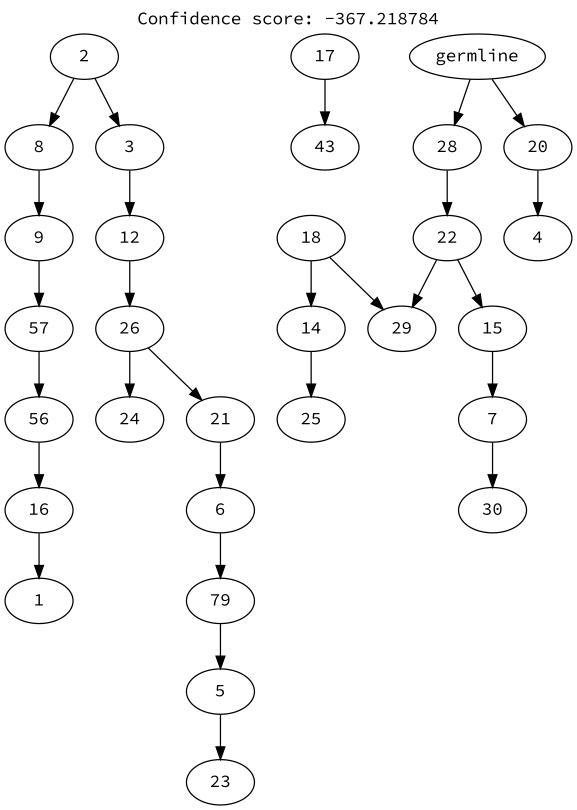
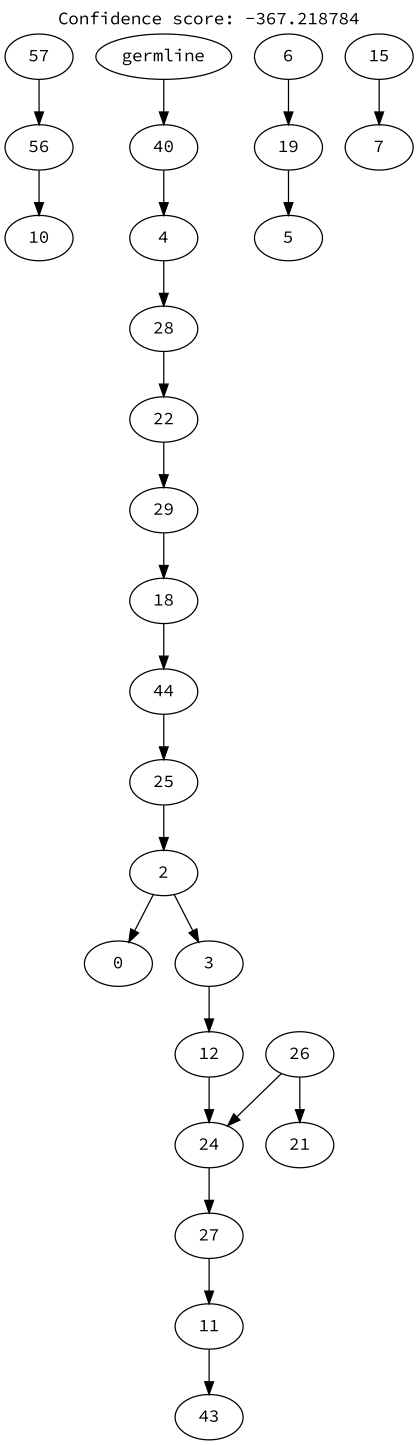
(325, 57) -> (209, 1326)
(464, 96) -> (164, 277)
(39, 147) -> (118, 964)
(538, 147) -> (164, 147)
(39, 238) -> none
(130, 277) -> (209, 1094)
(467, 278) -> none
(352, 279) -> (164, 549)
(311, 329) -> (164, 692)
(220, 459) -> none
(39, 510) -> (39, 238)
(493, 510) -> none
(39, 601) -> none
(220, 601) -> (288, 147)
(220, 782) -> none
none -> (164, 821)
none -> (209, 1236)
